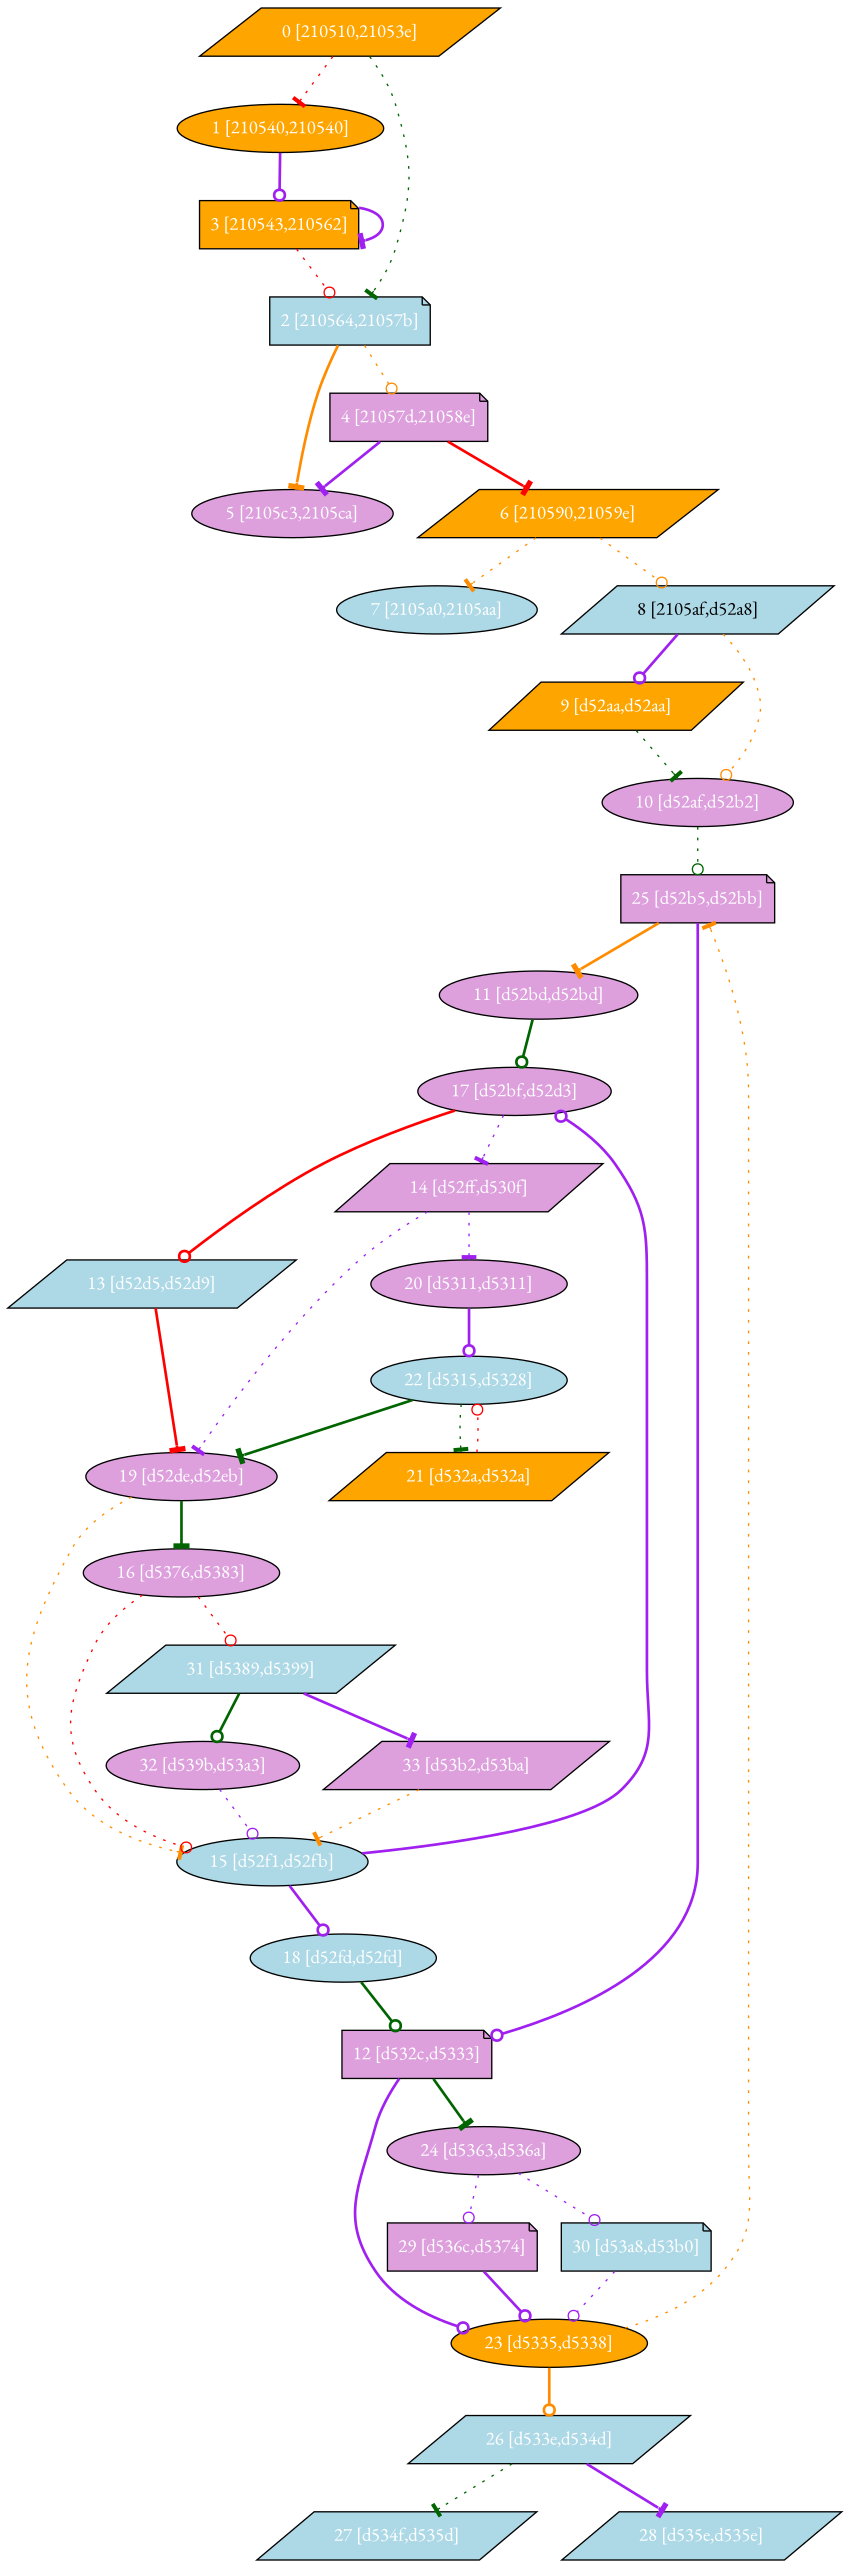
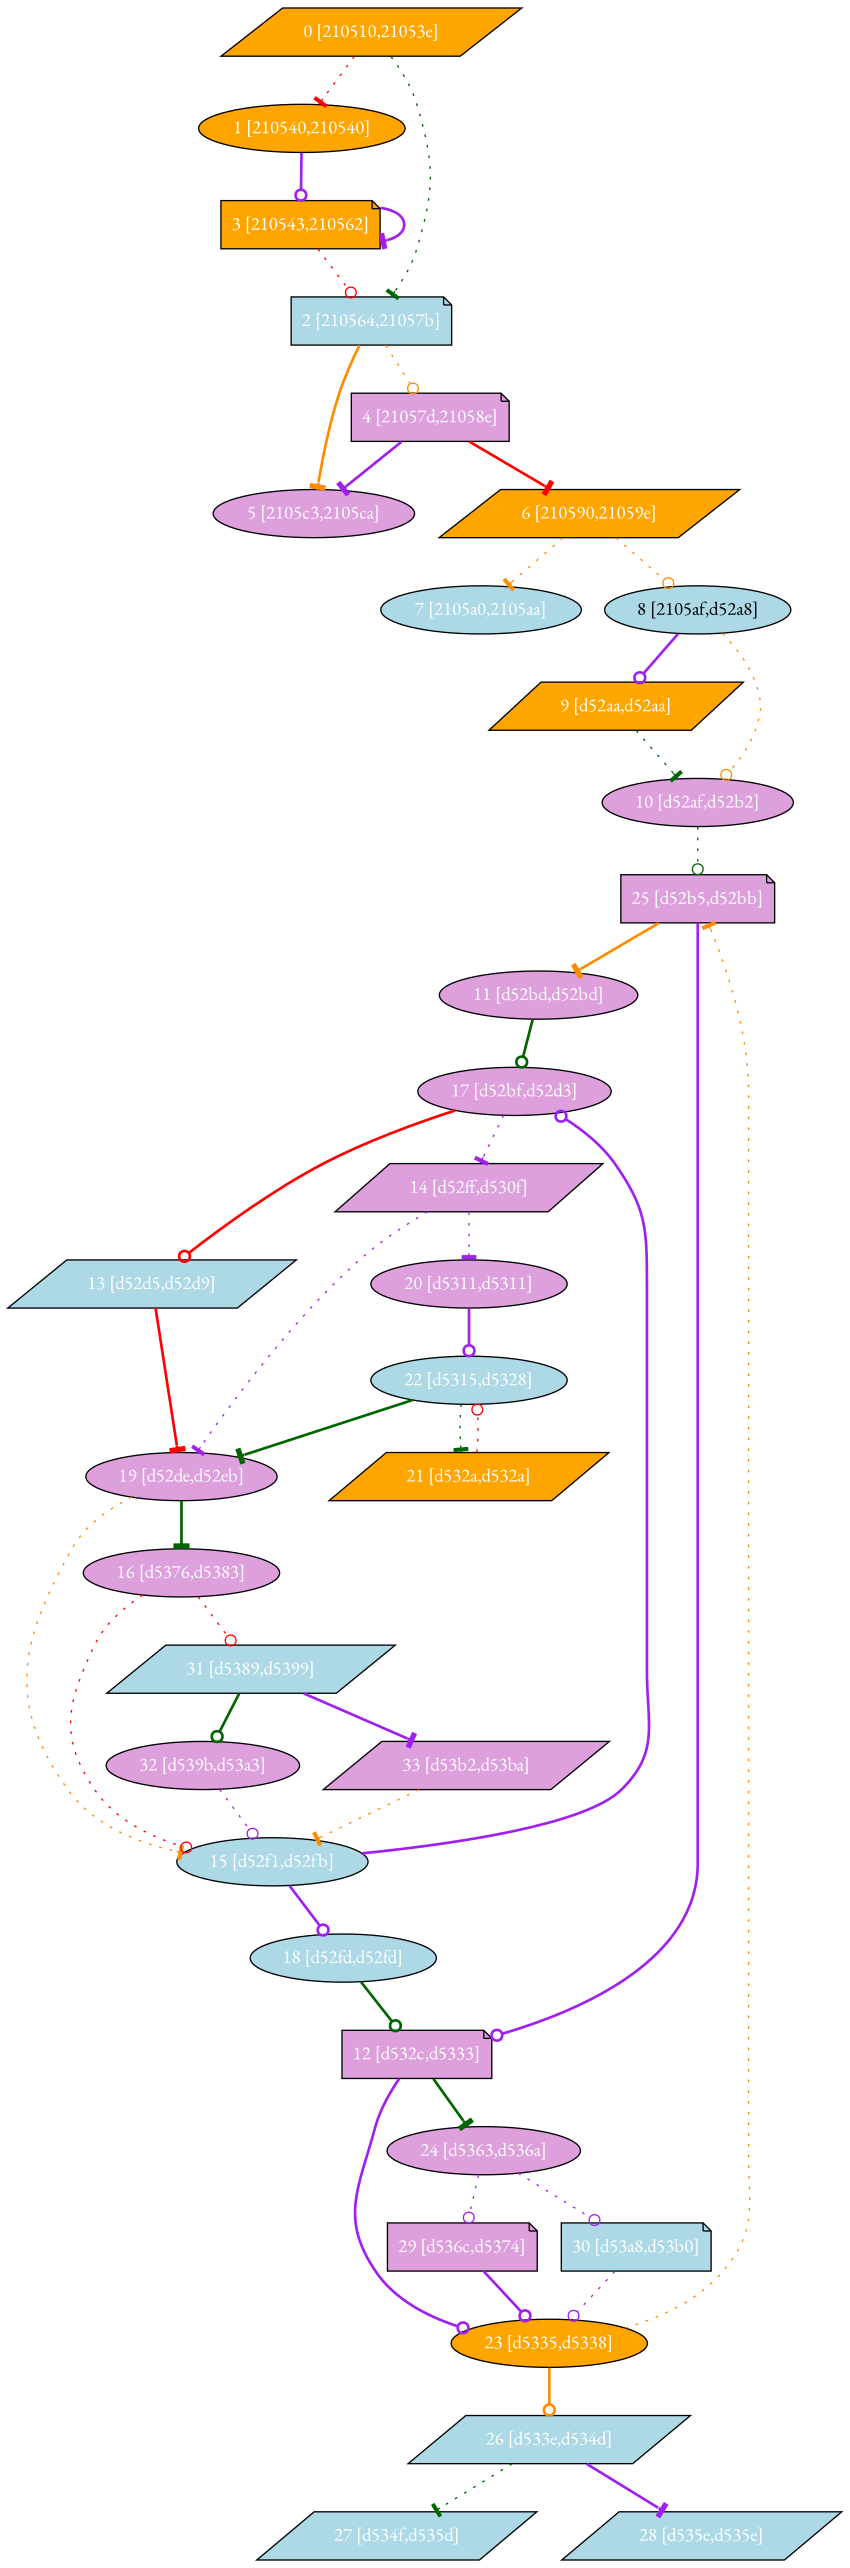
(698, 610) -> (698, 610)
